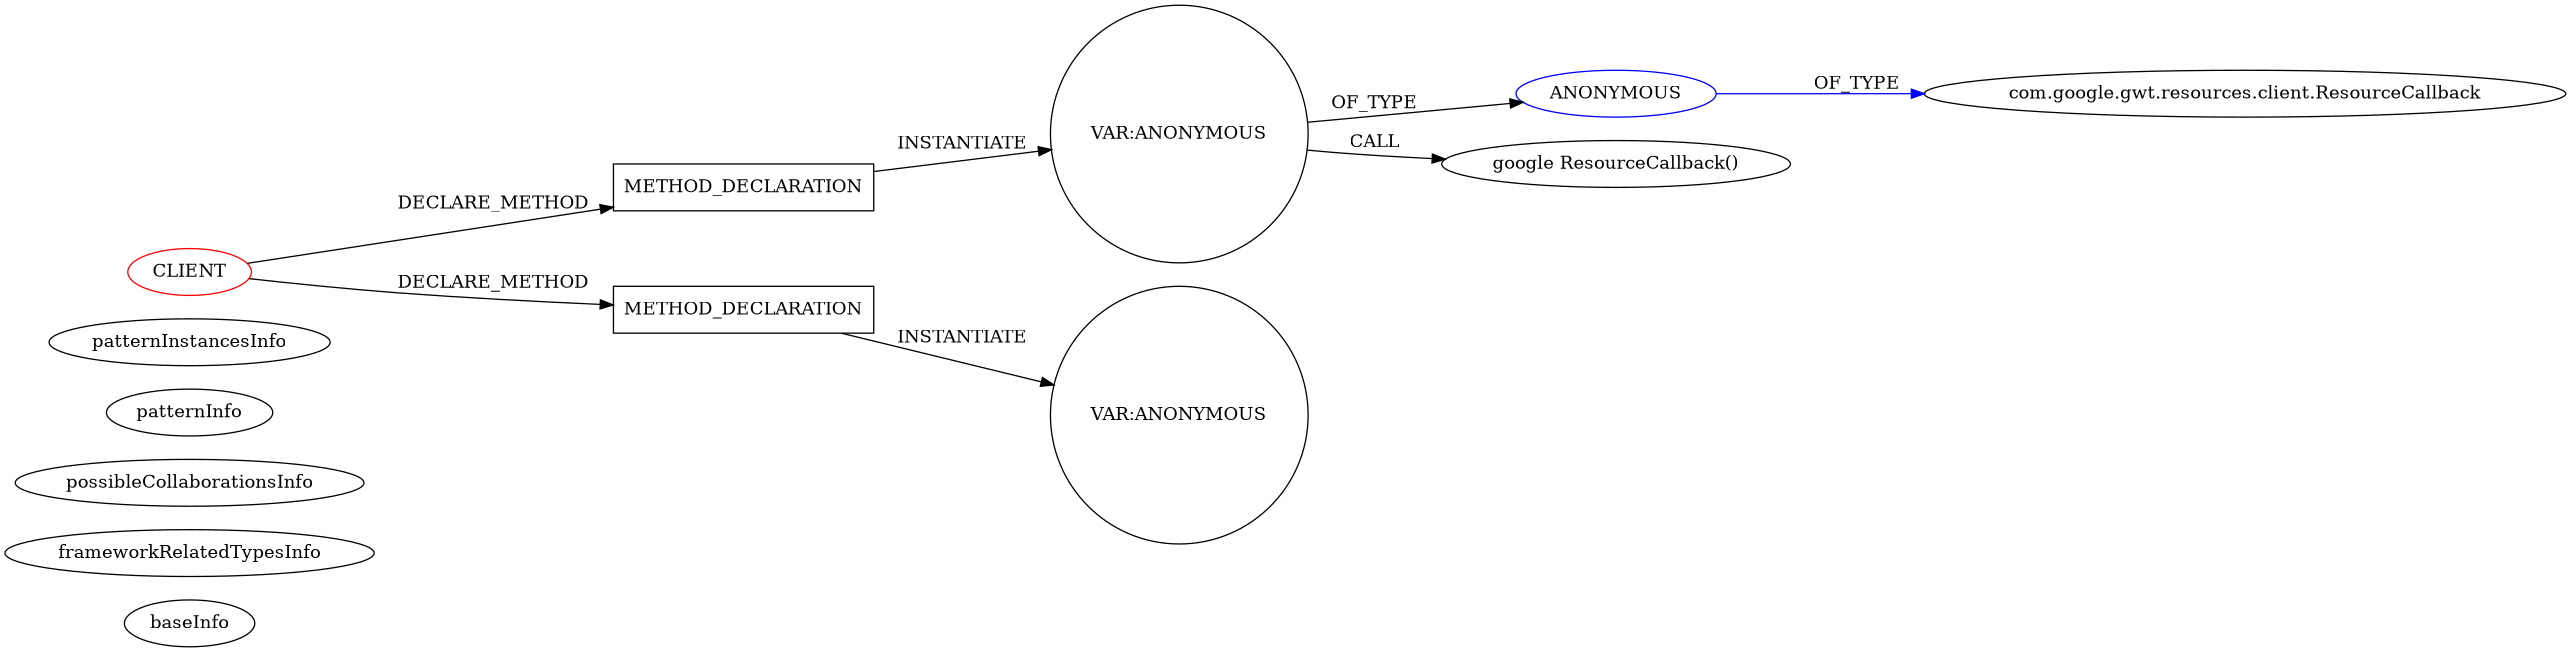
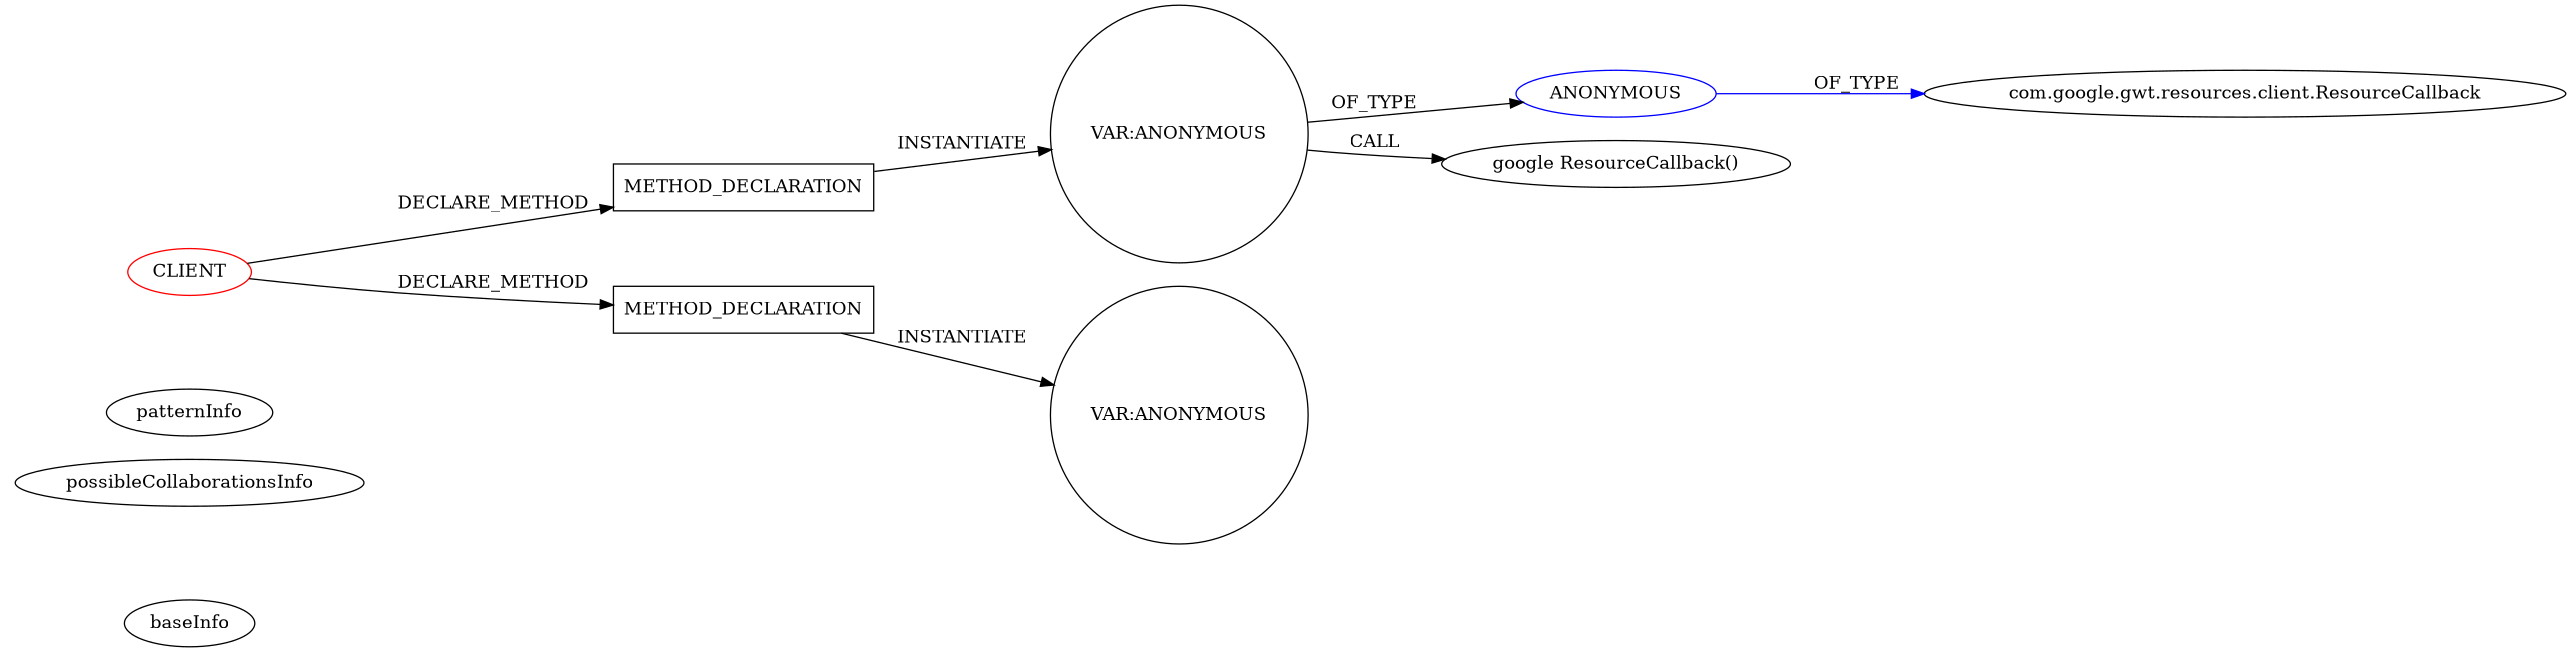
(190, 342) -> none
(190, 553) -> none
